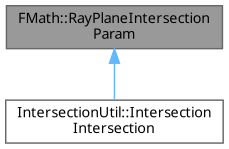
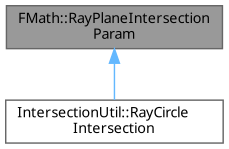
(114, 122) -> (114, 122)
